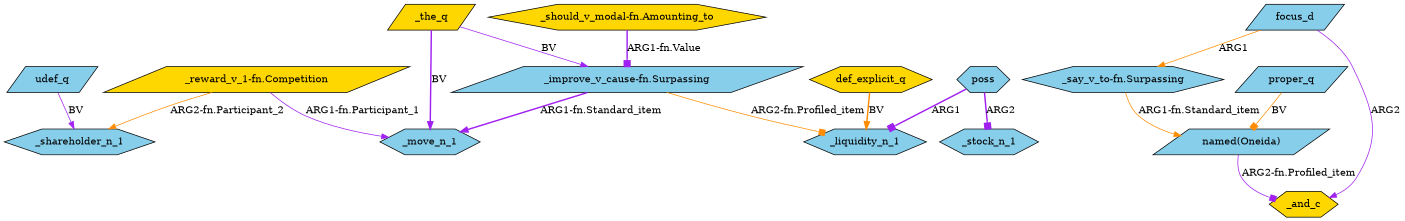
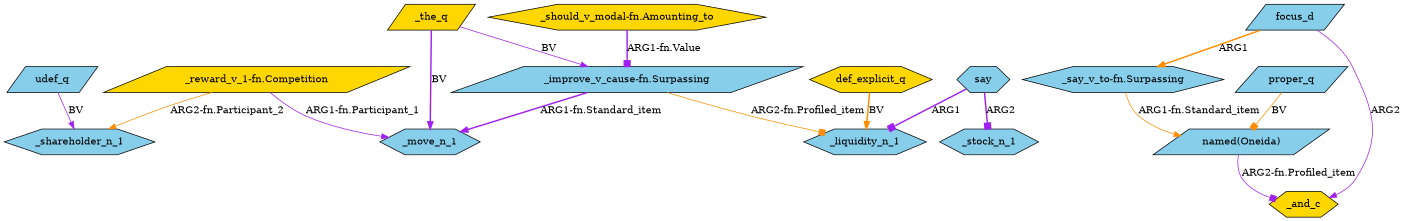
(1212, 47) -> (1212, 47)
(983, 80) -> (983, 80)
